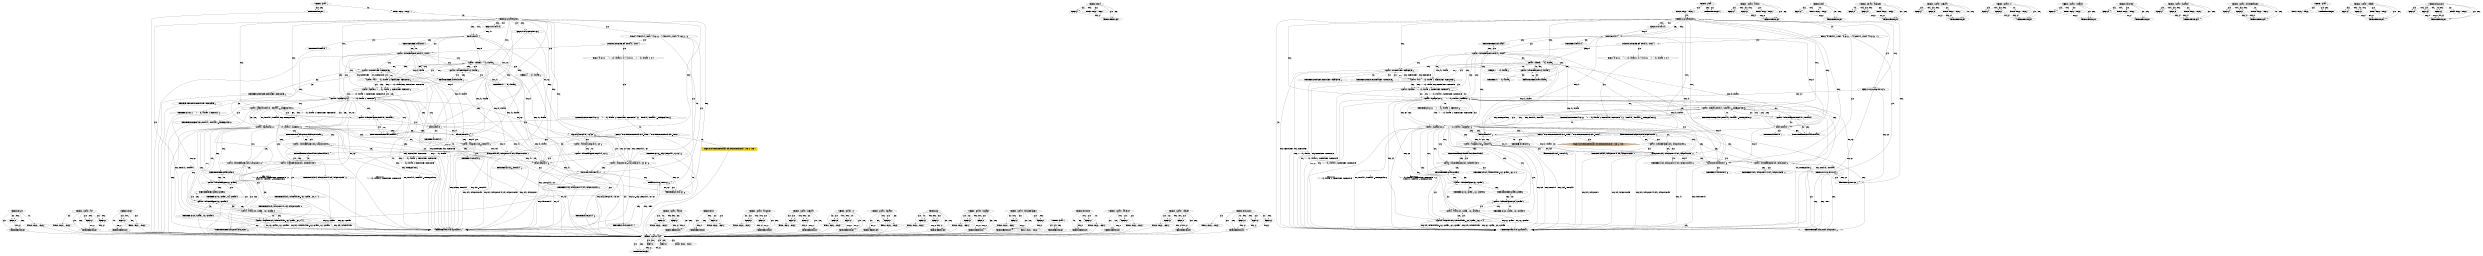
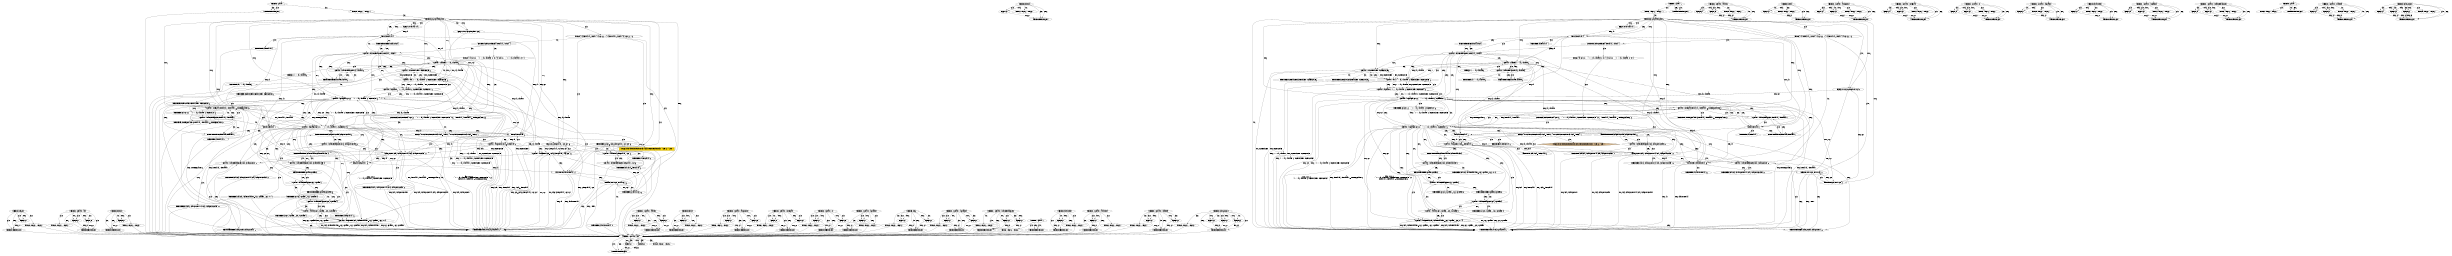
(556, 155) -> (453, 157)
